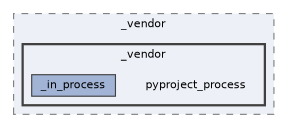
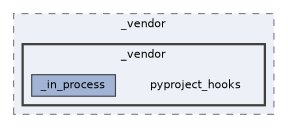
(196, 85) -> (196, 85)
